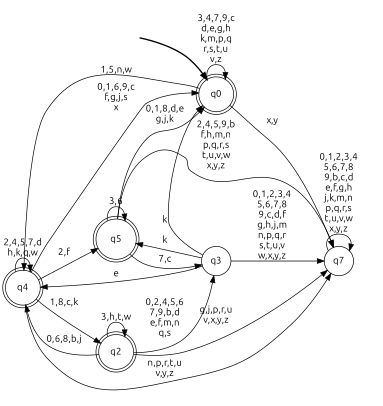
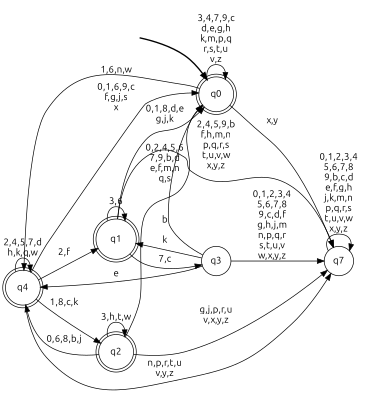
(116, 70) -> (116, 70)
(165, 220) -> (165, 220)
(116, 239) -> (116, 239)
(188, 335) -> (146, 213)
